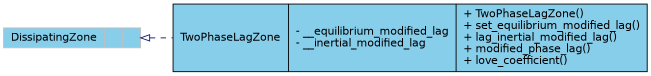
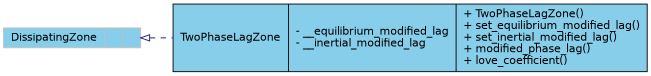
(540, 37) -> (540, 37)
